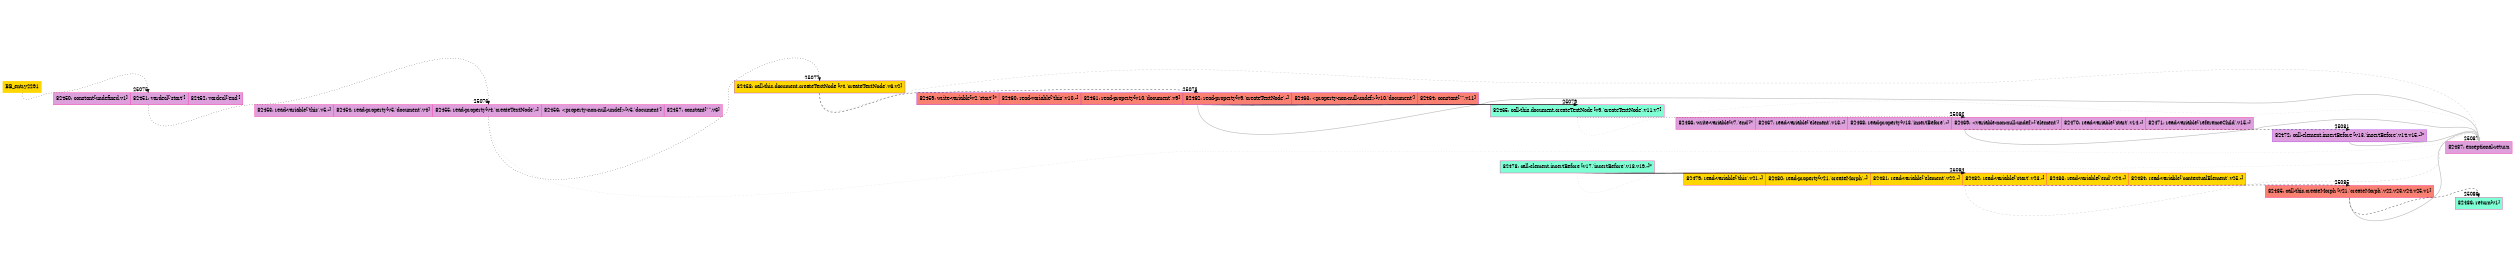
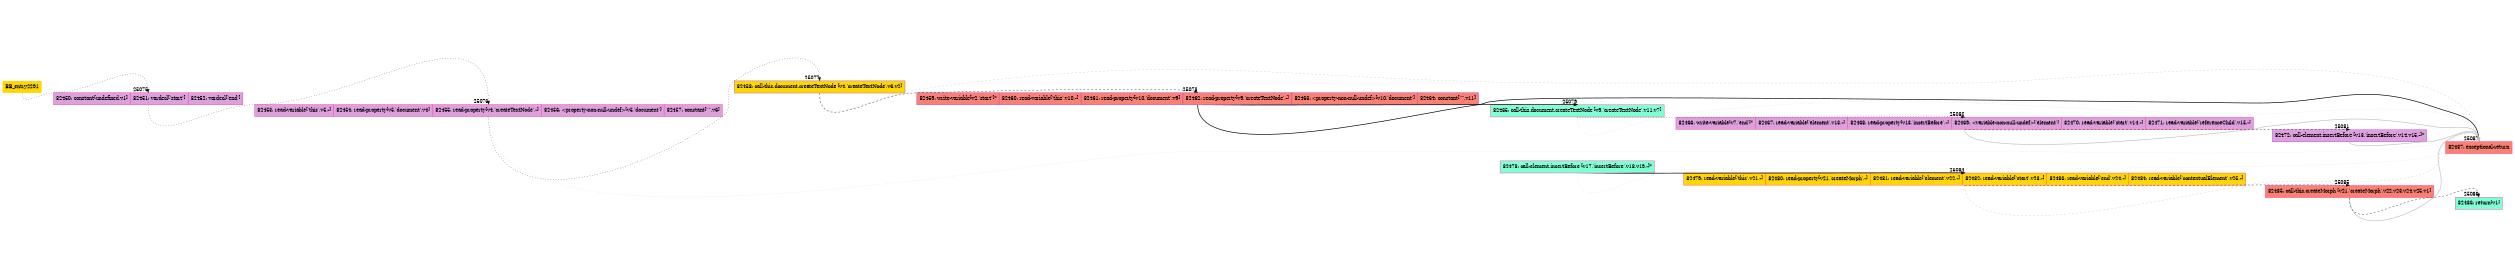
(1838, 99) -> (1838, 99)
(2479, 148) -> (2479, 148)
